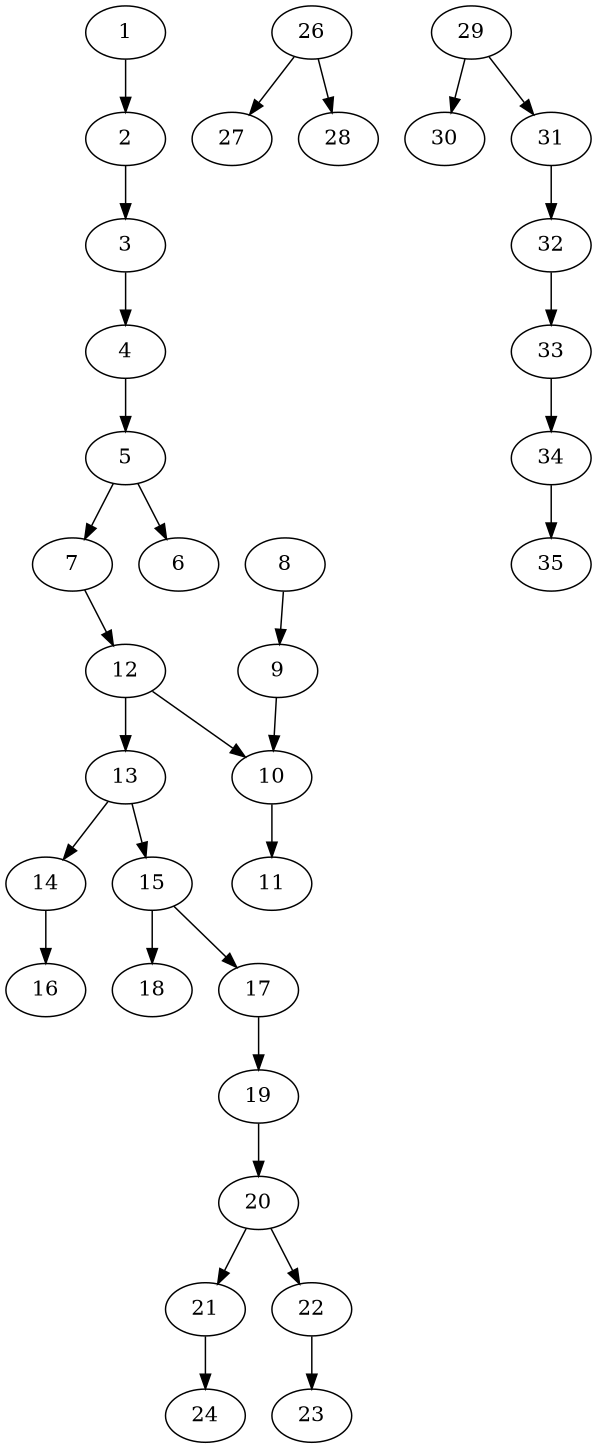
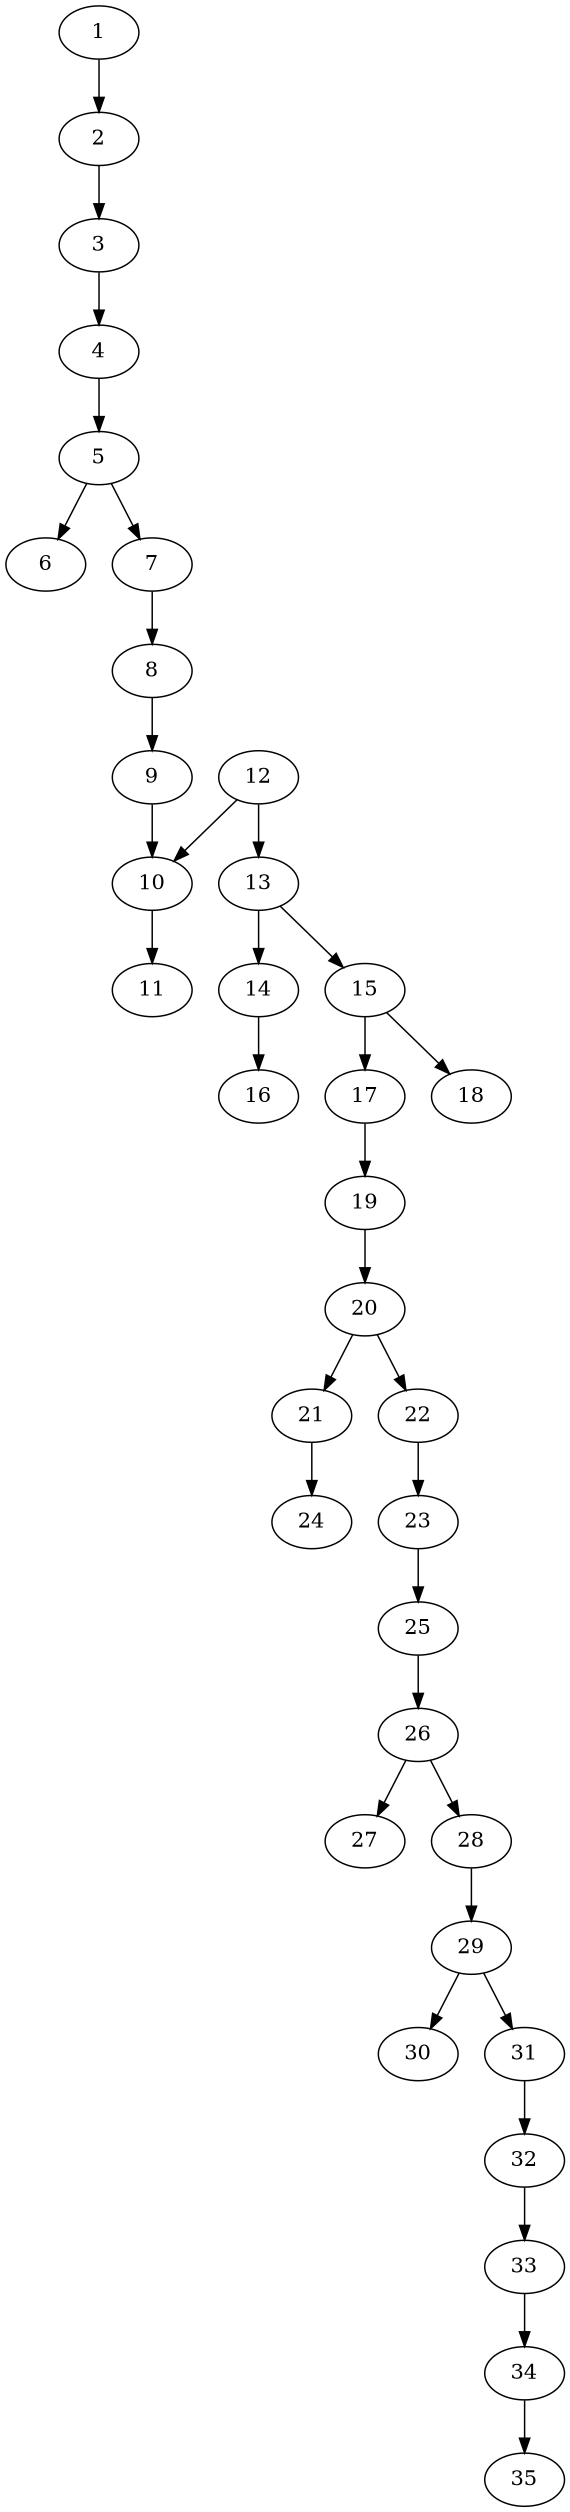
(96, 611) -> (152, 610)
none -> (418, 1629)
none -> (471, 1887)
